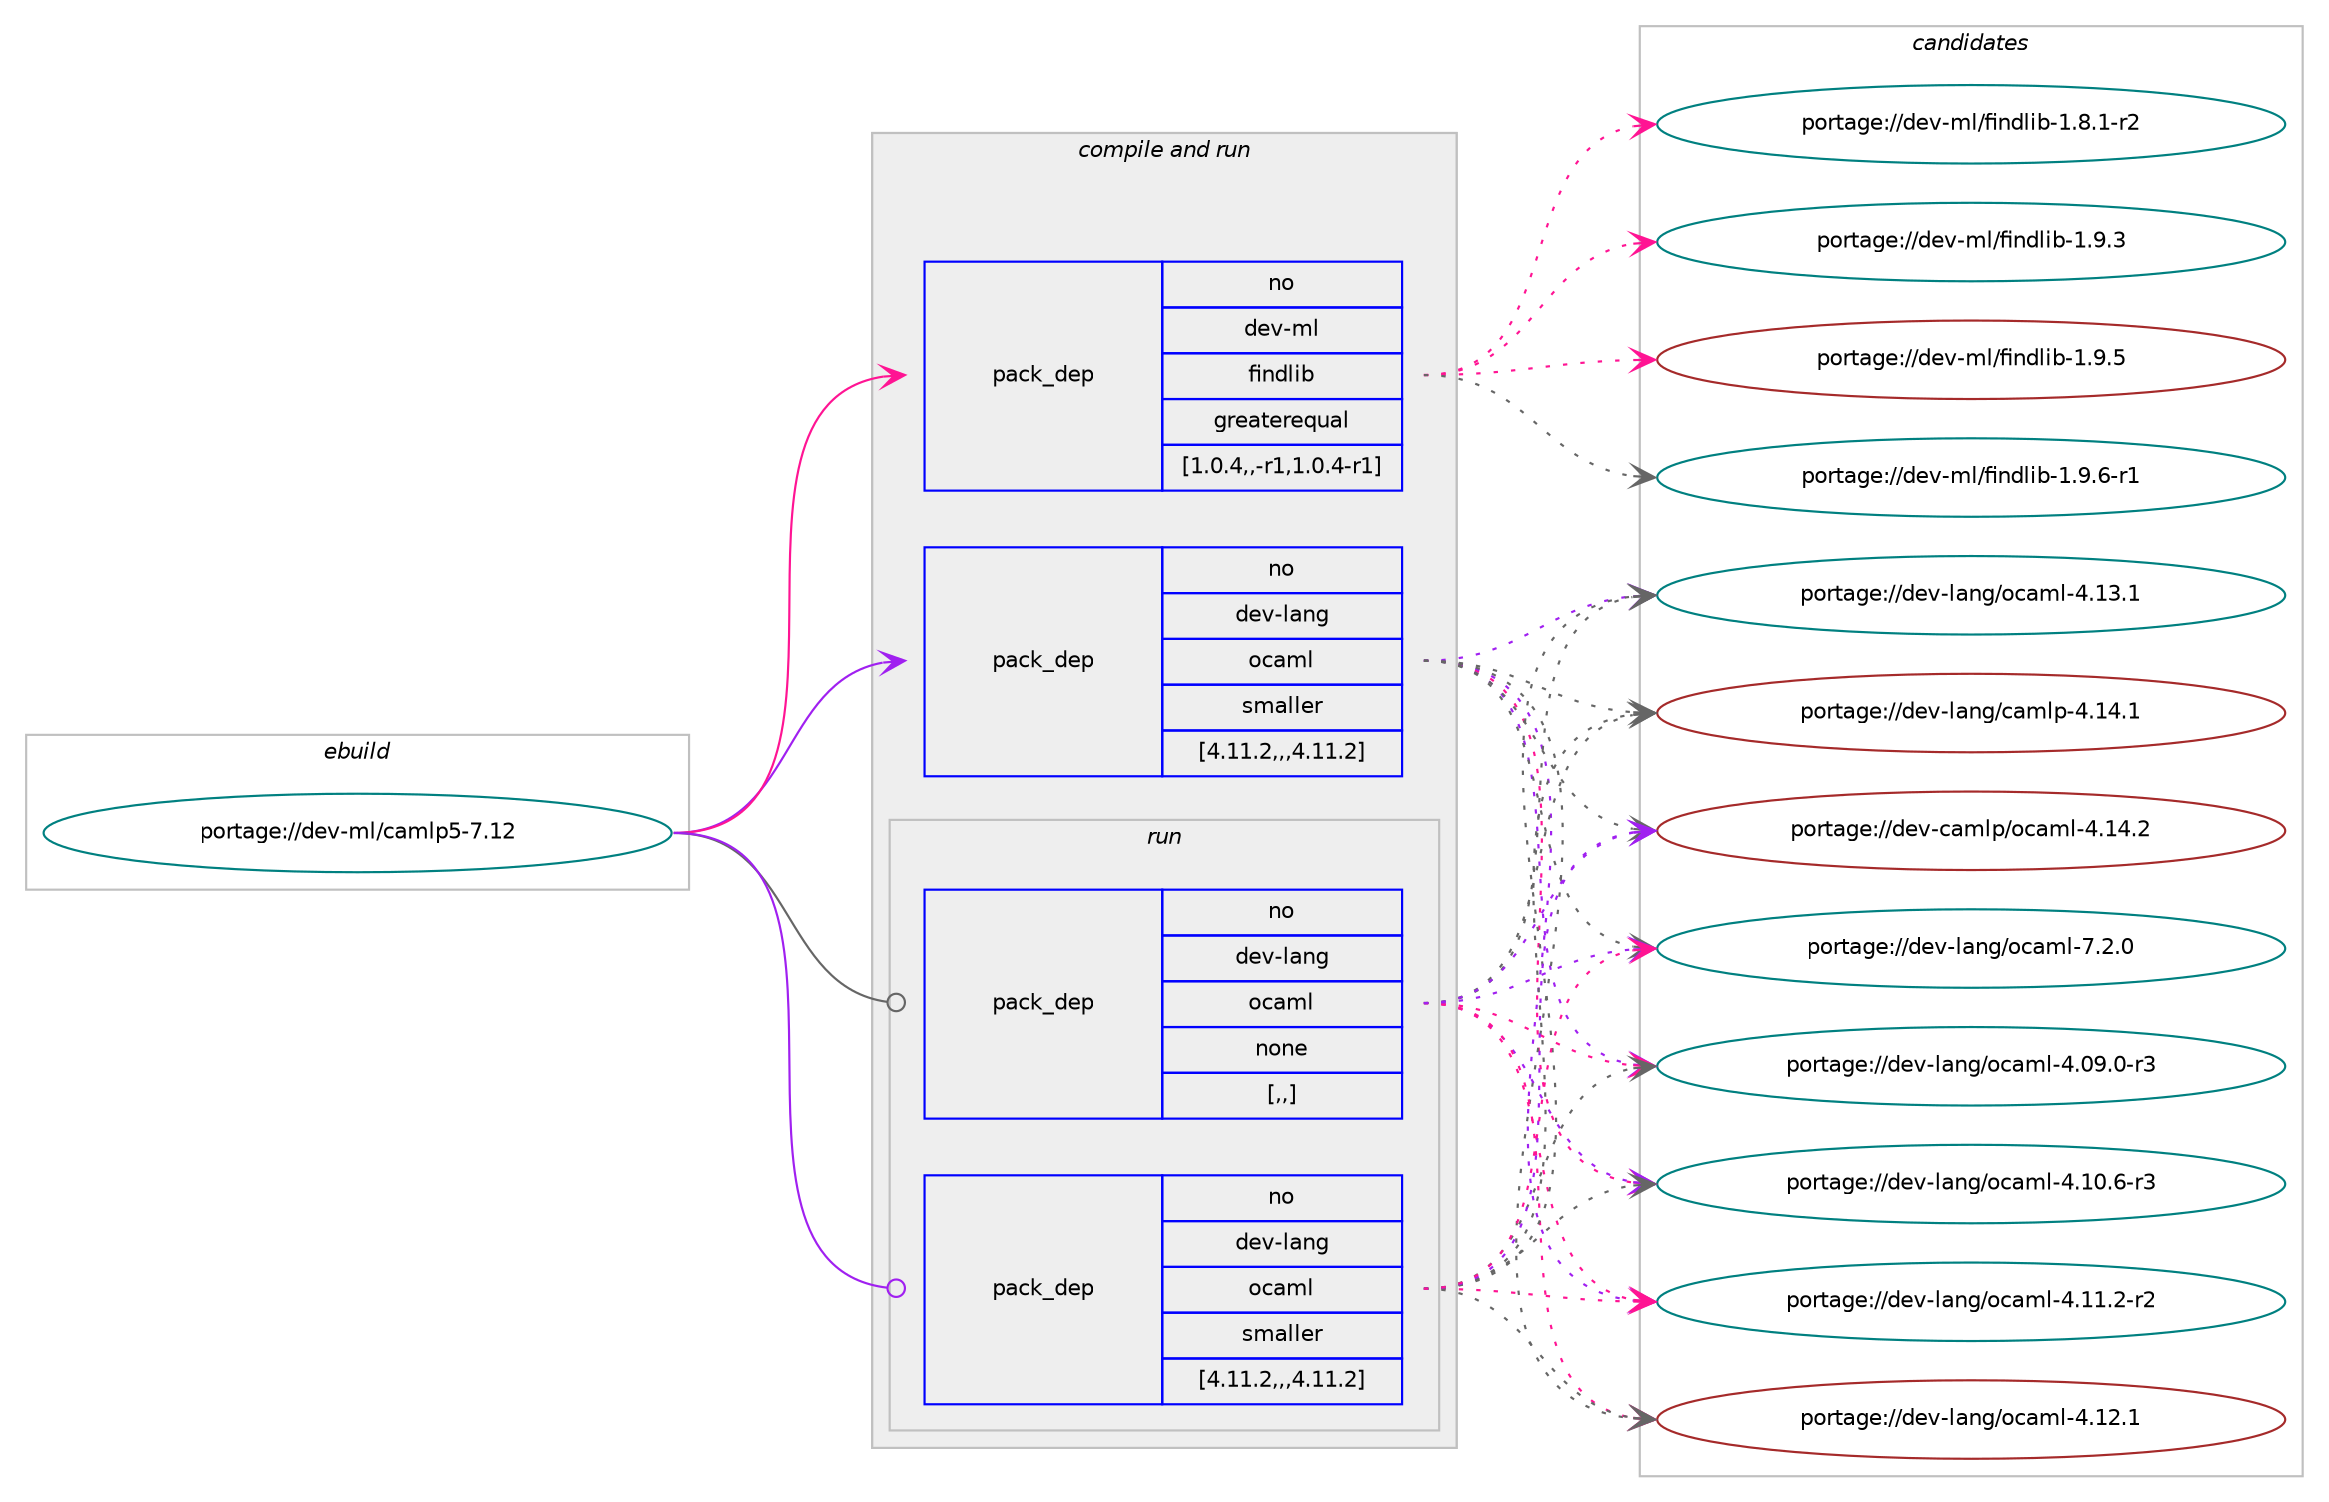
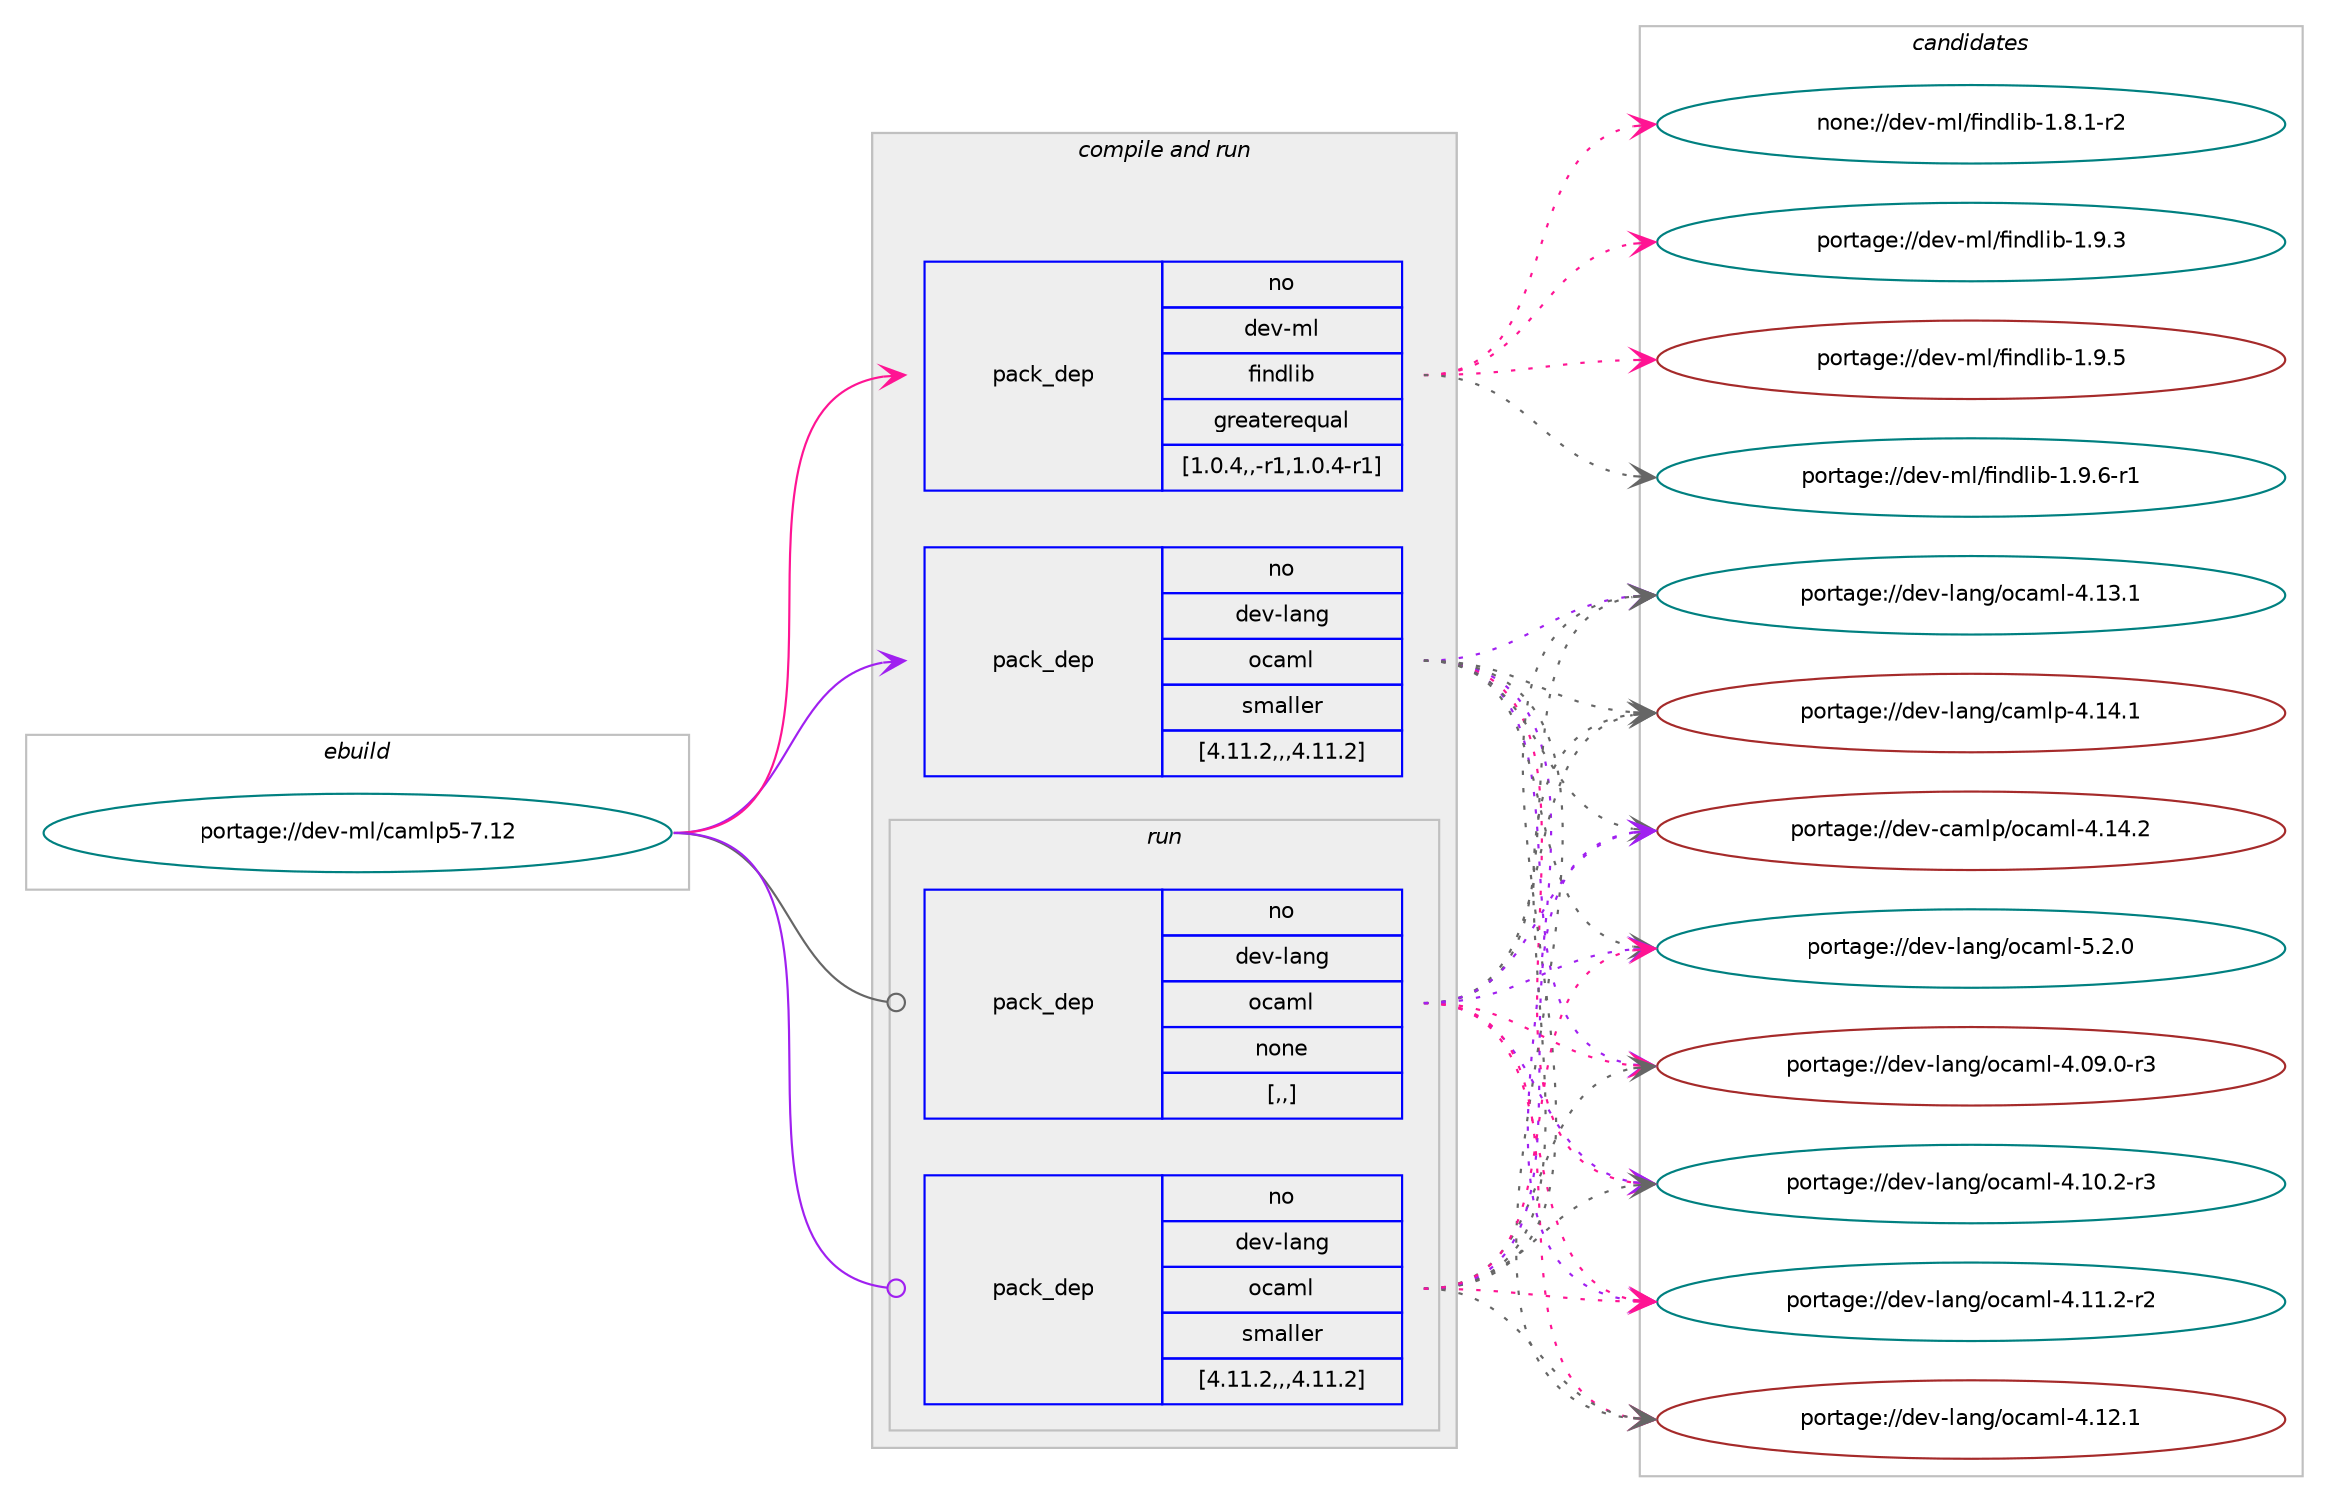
(1971, 124) -> (1971, 124)
(1971, 949) -> (1971, 949)
(1971, 1066) -> (1971, 1066)
(1971, 1184) -> (1971, 1184)
